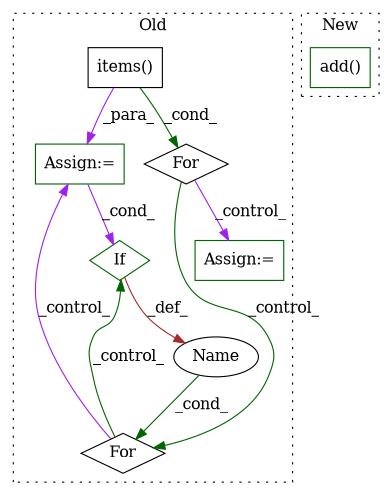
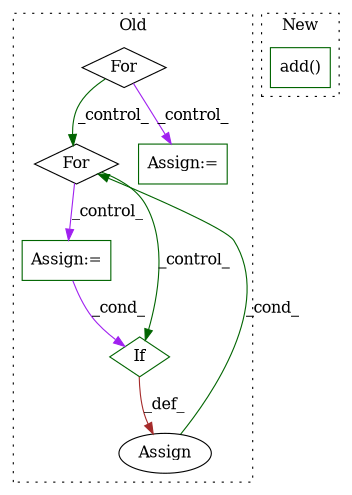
(125, 68) -> none
(216, 357) -> (165, 453)
